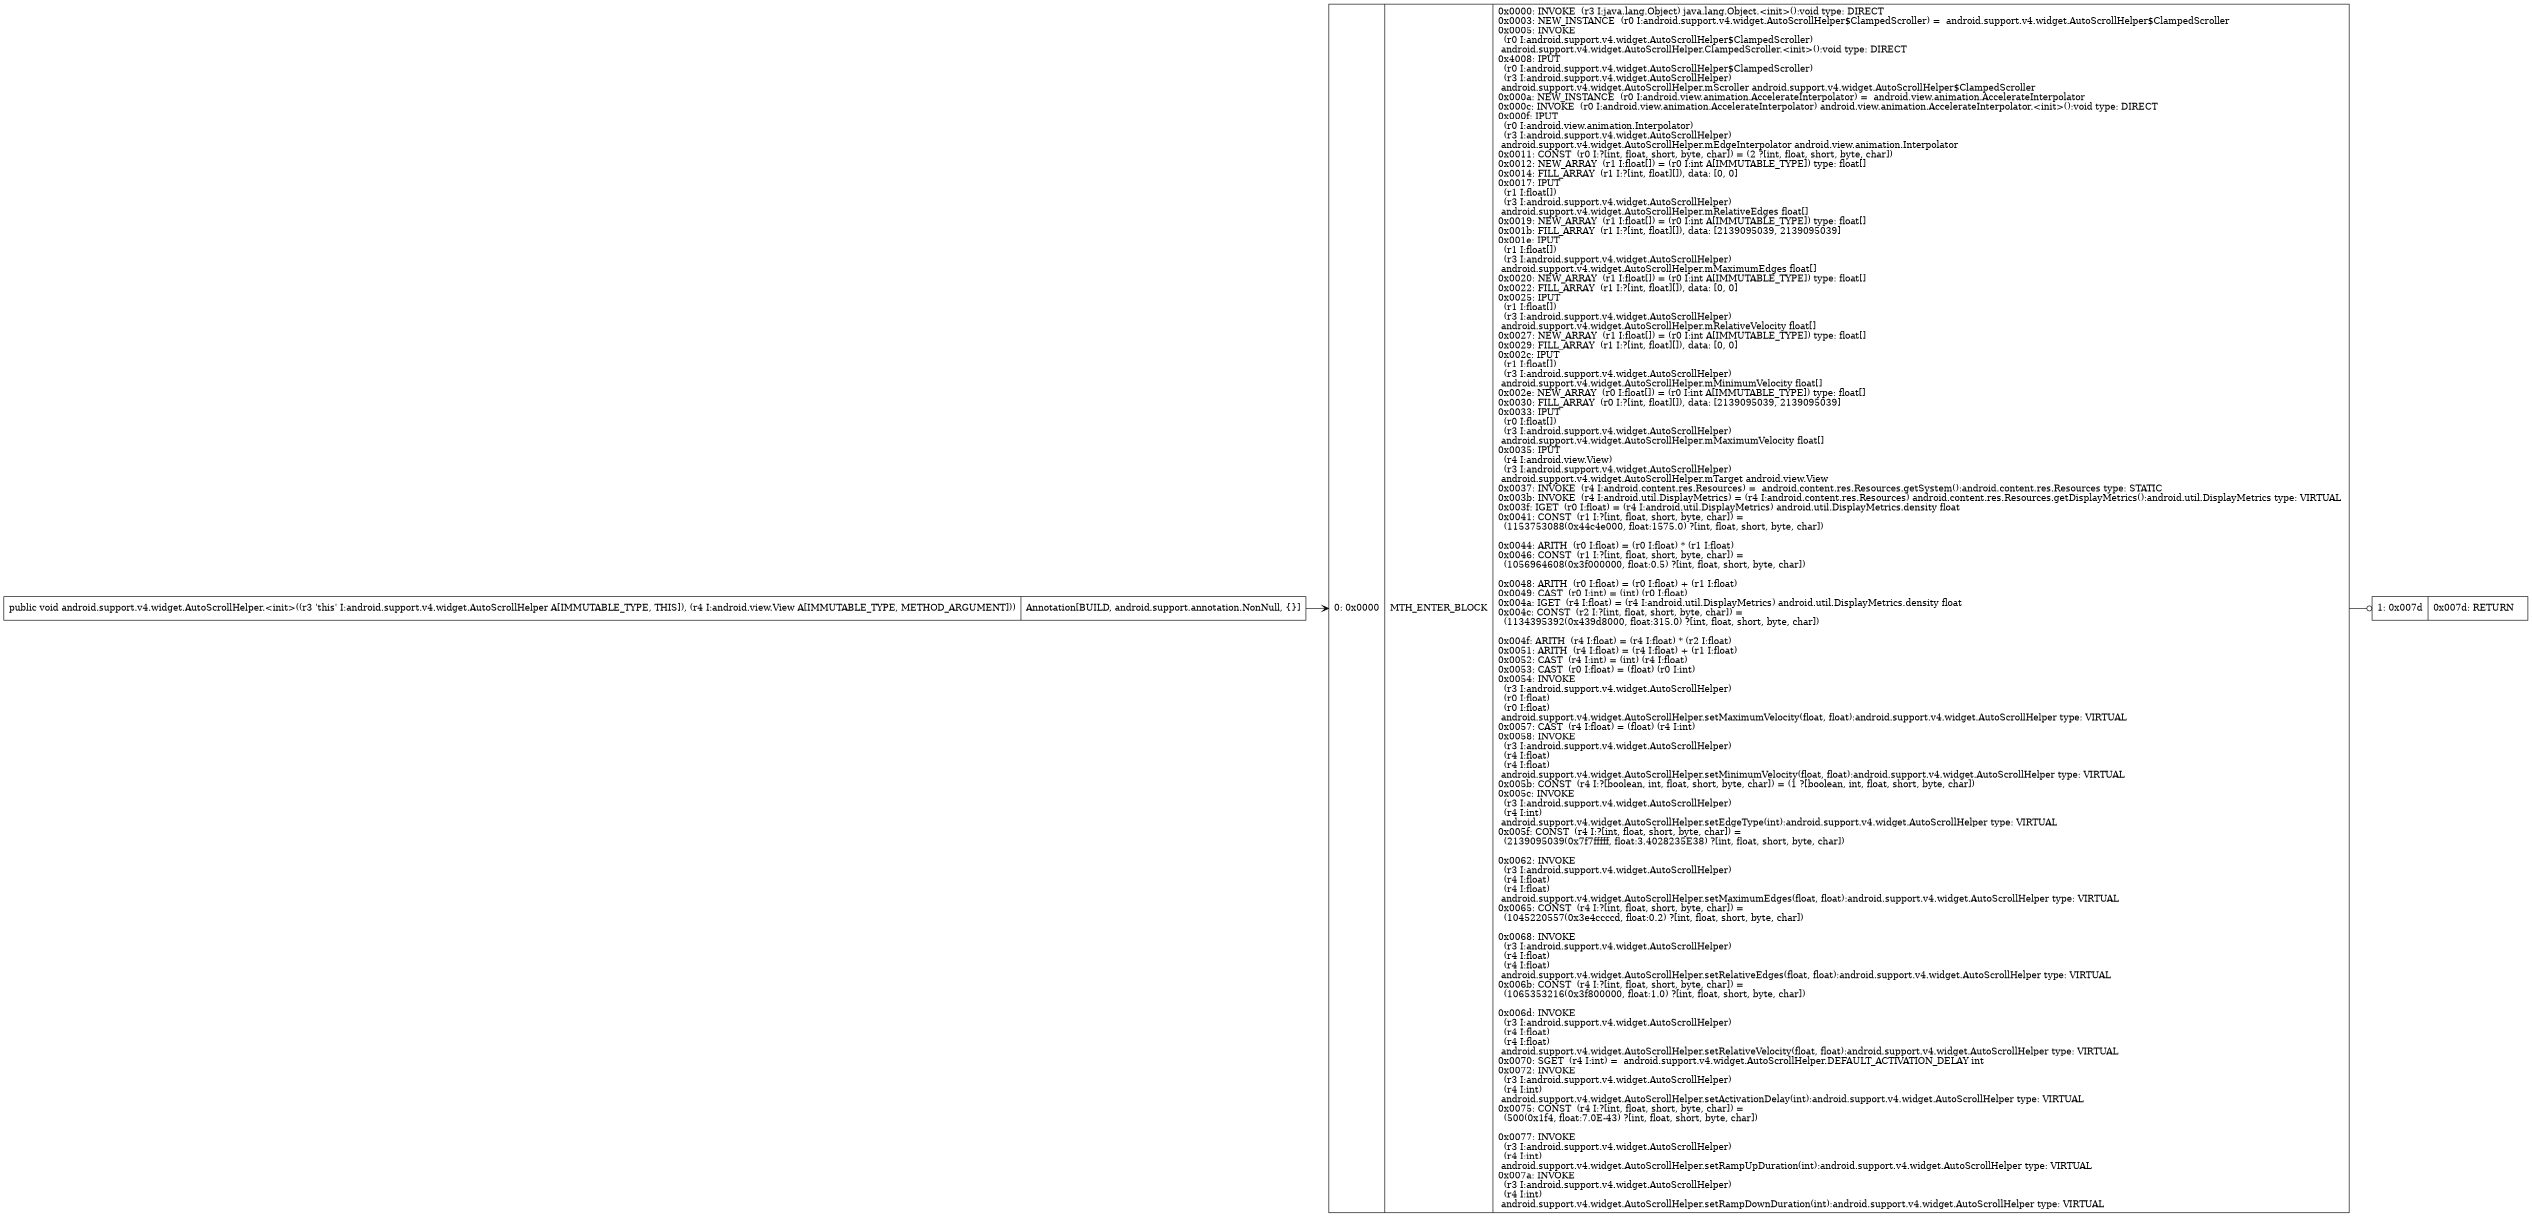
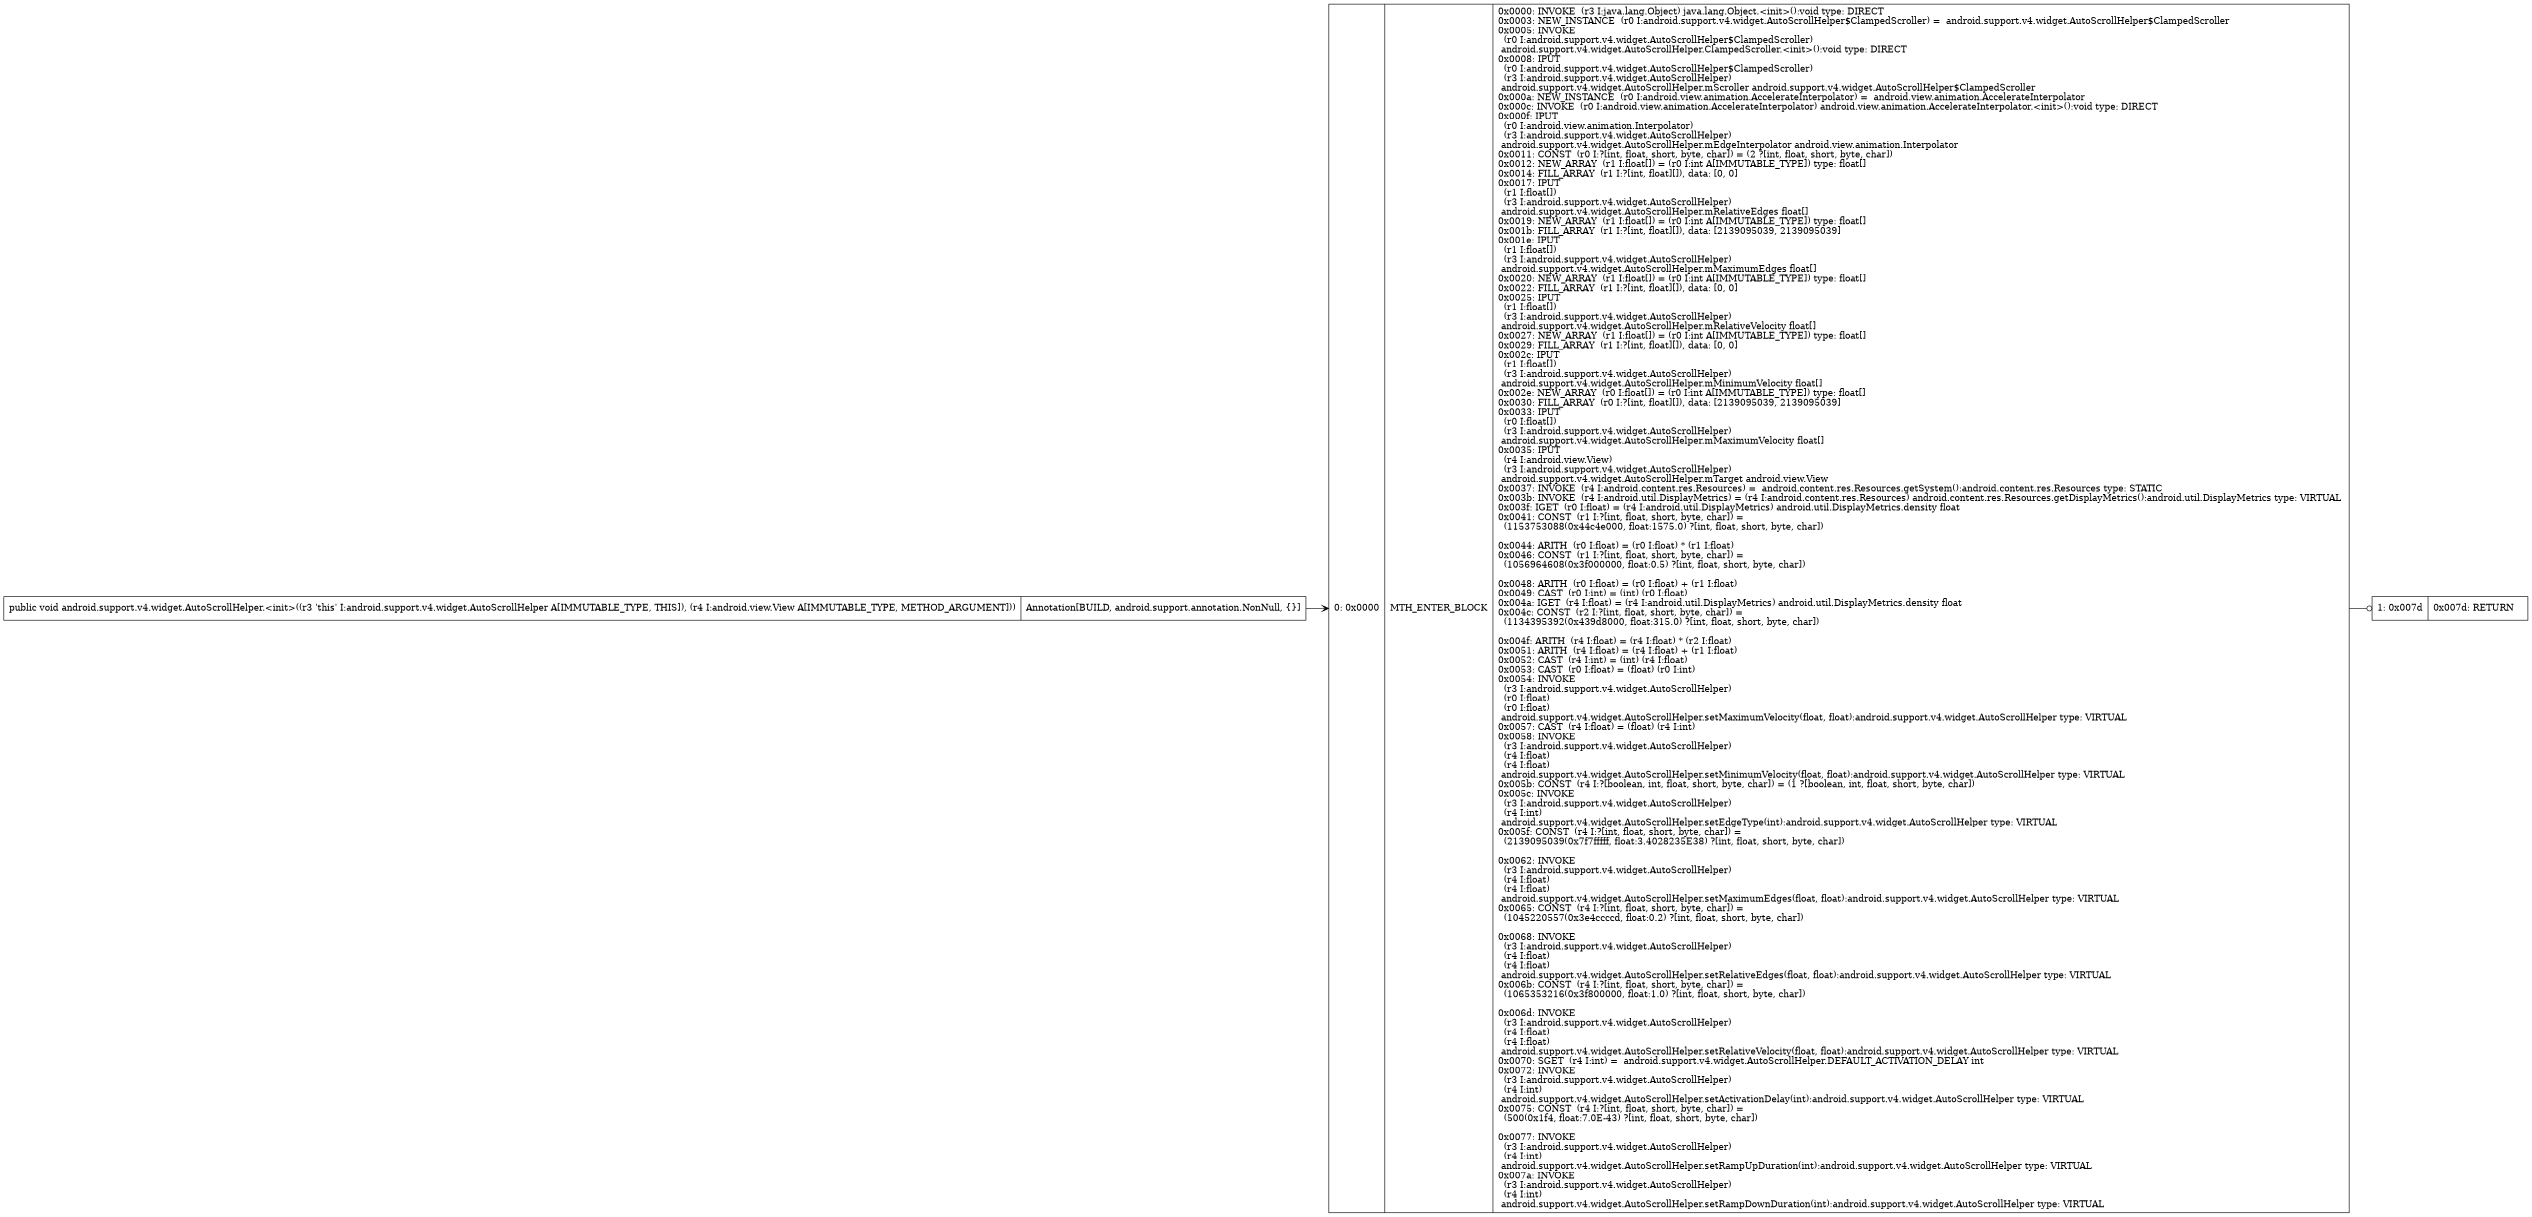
(1532, 59) -> (1532, 59)
